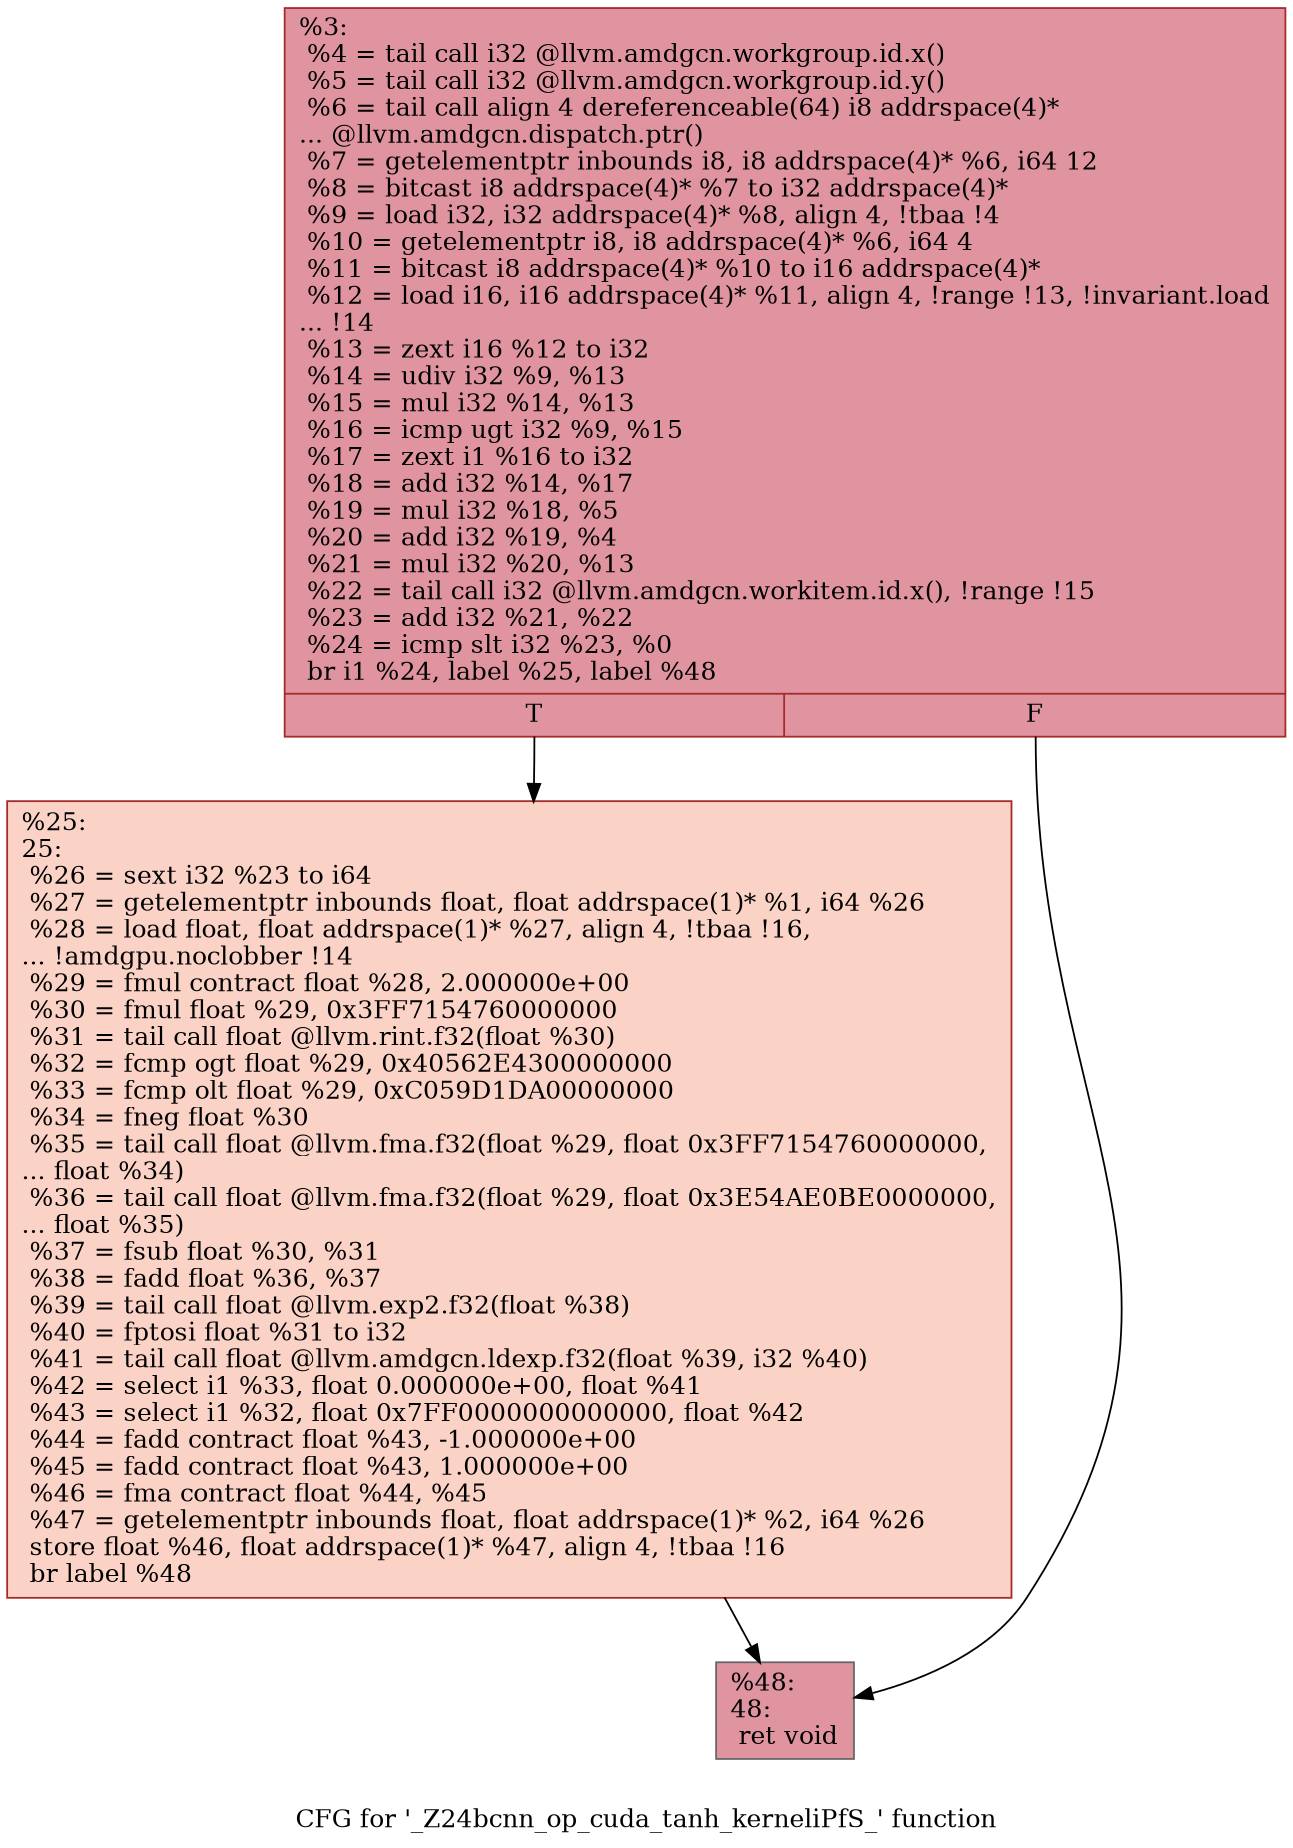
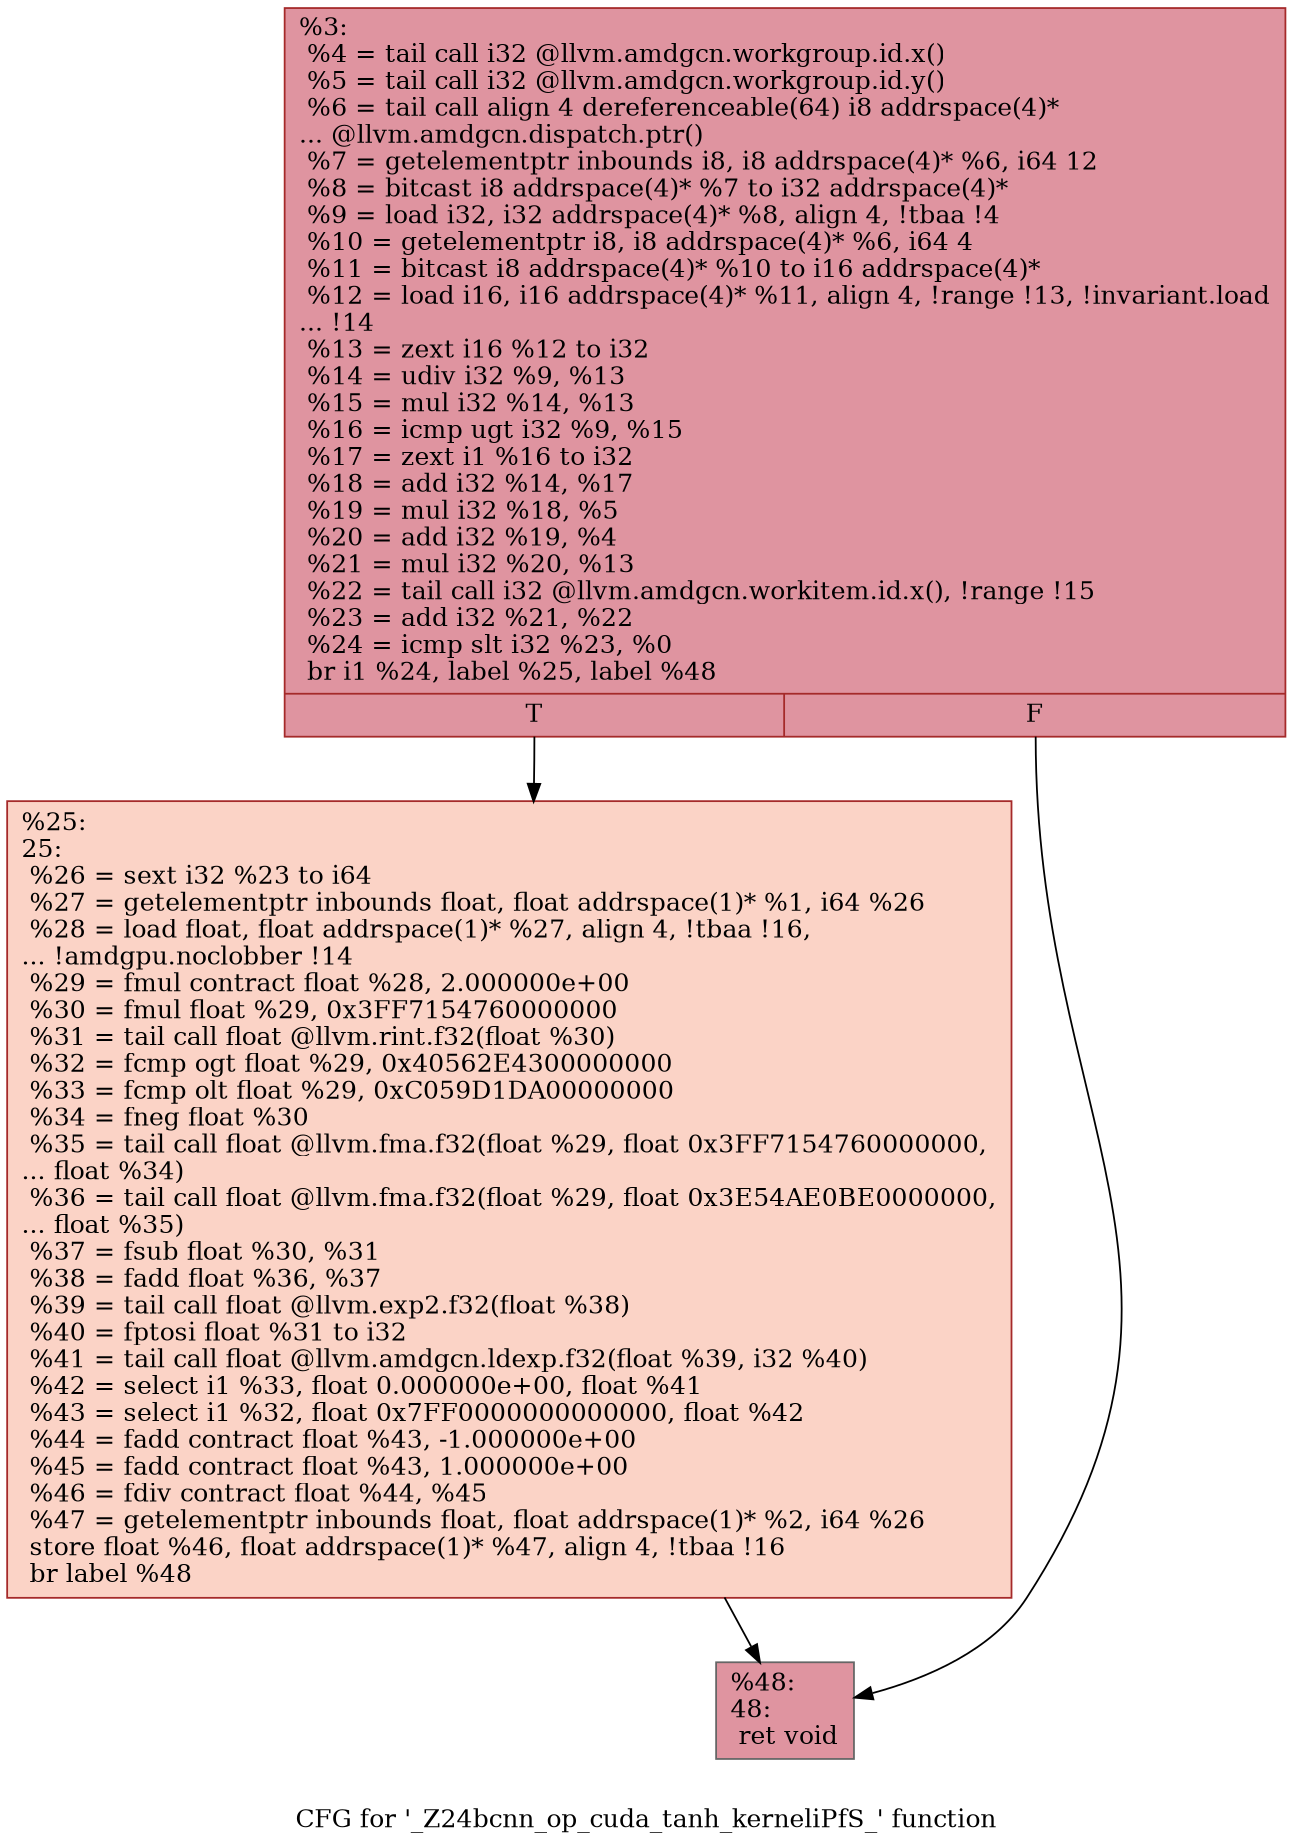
(255, 1494) -> (255, 1494)
